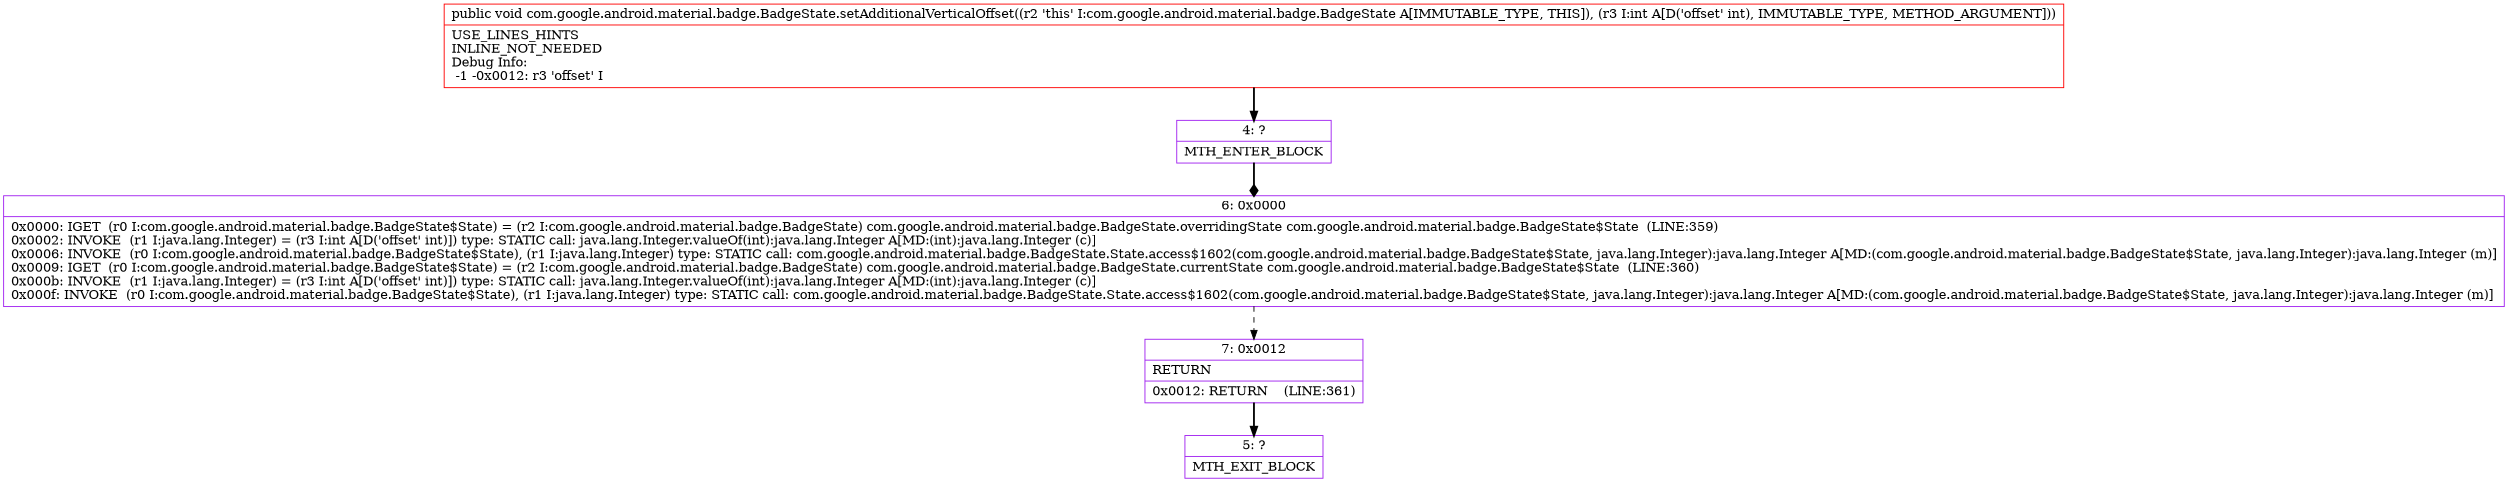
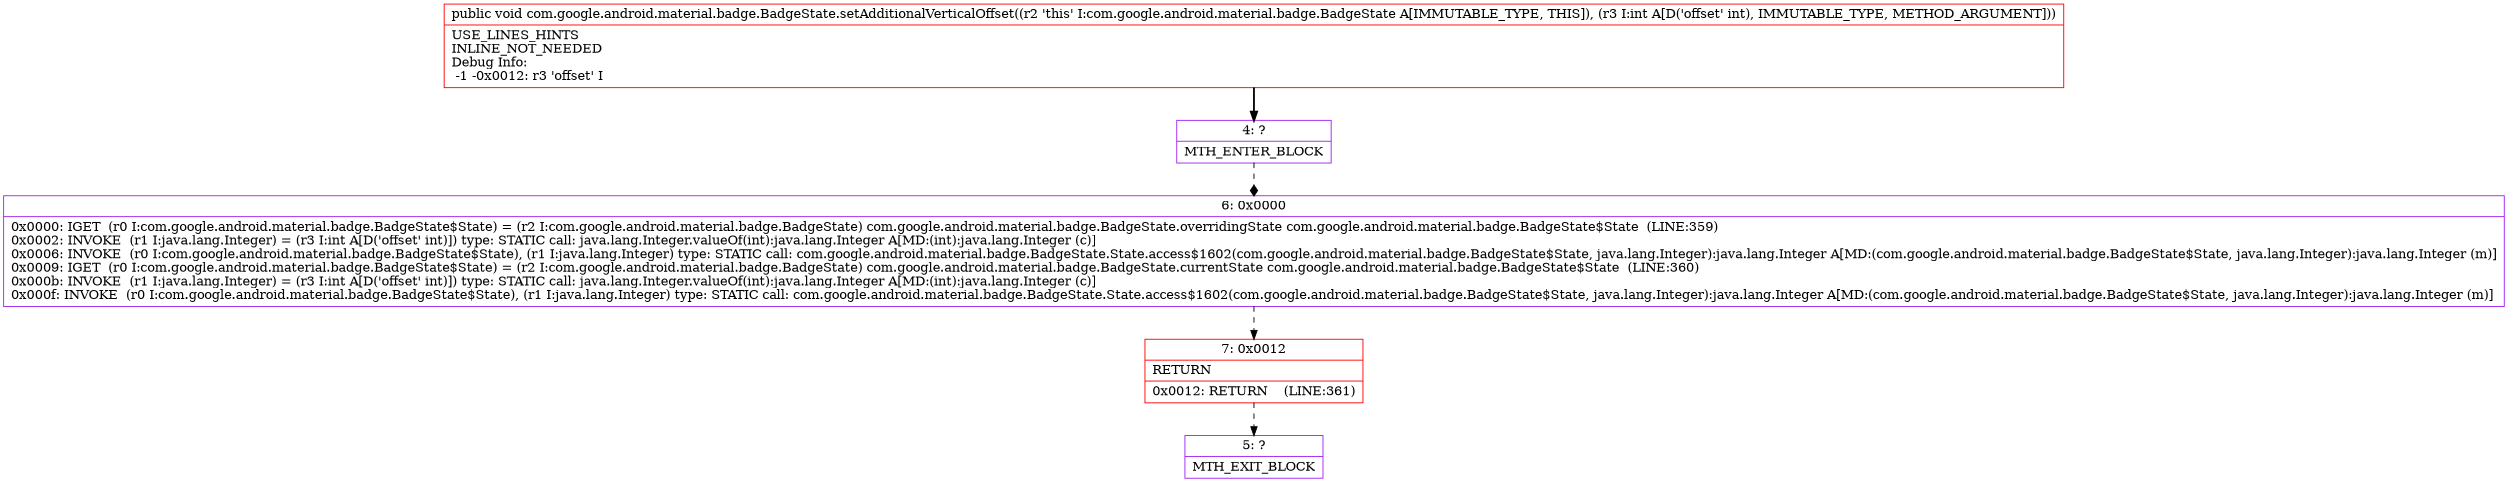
(1254, 174) -> (1254, 174)
(1254, 371) -> (1254, 371)
(1254, 415) -> (1254, 415)
